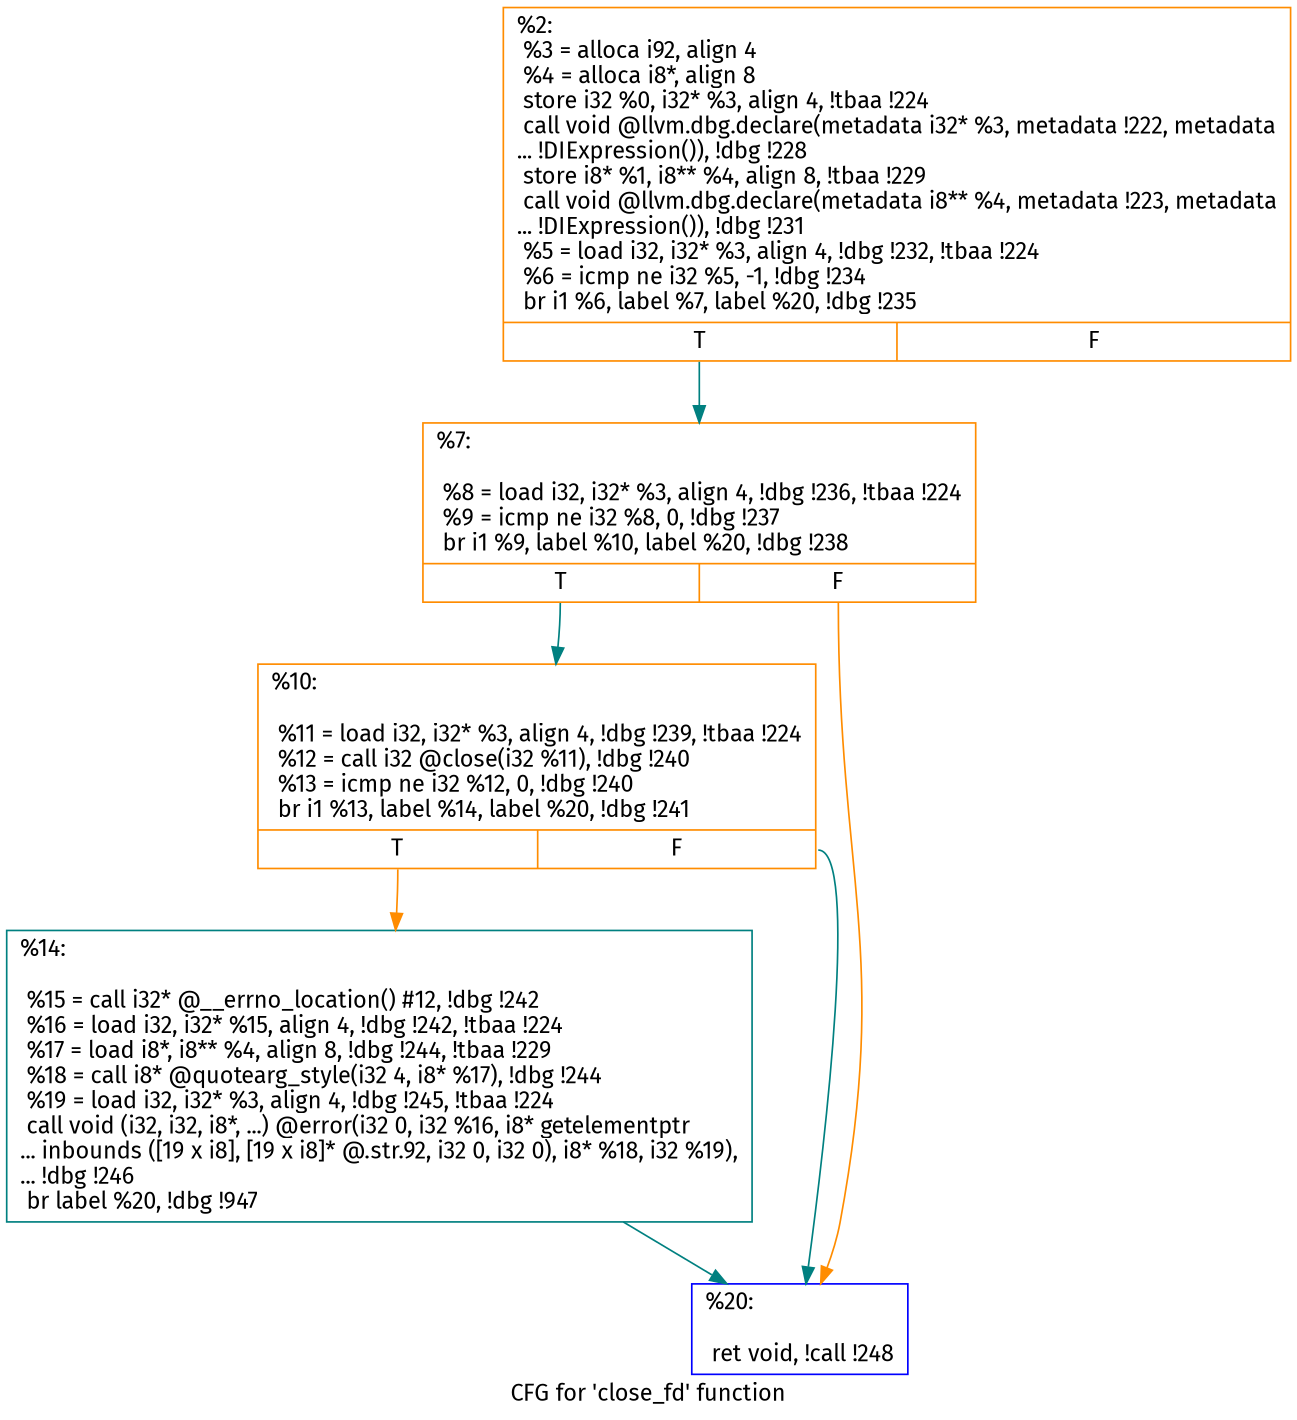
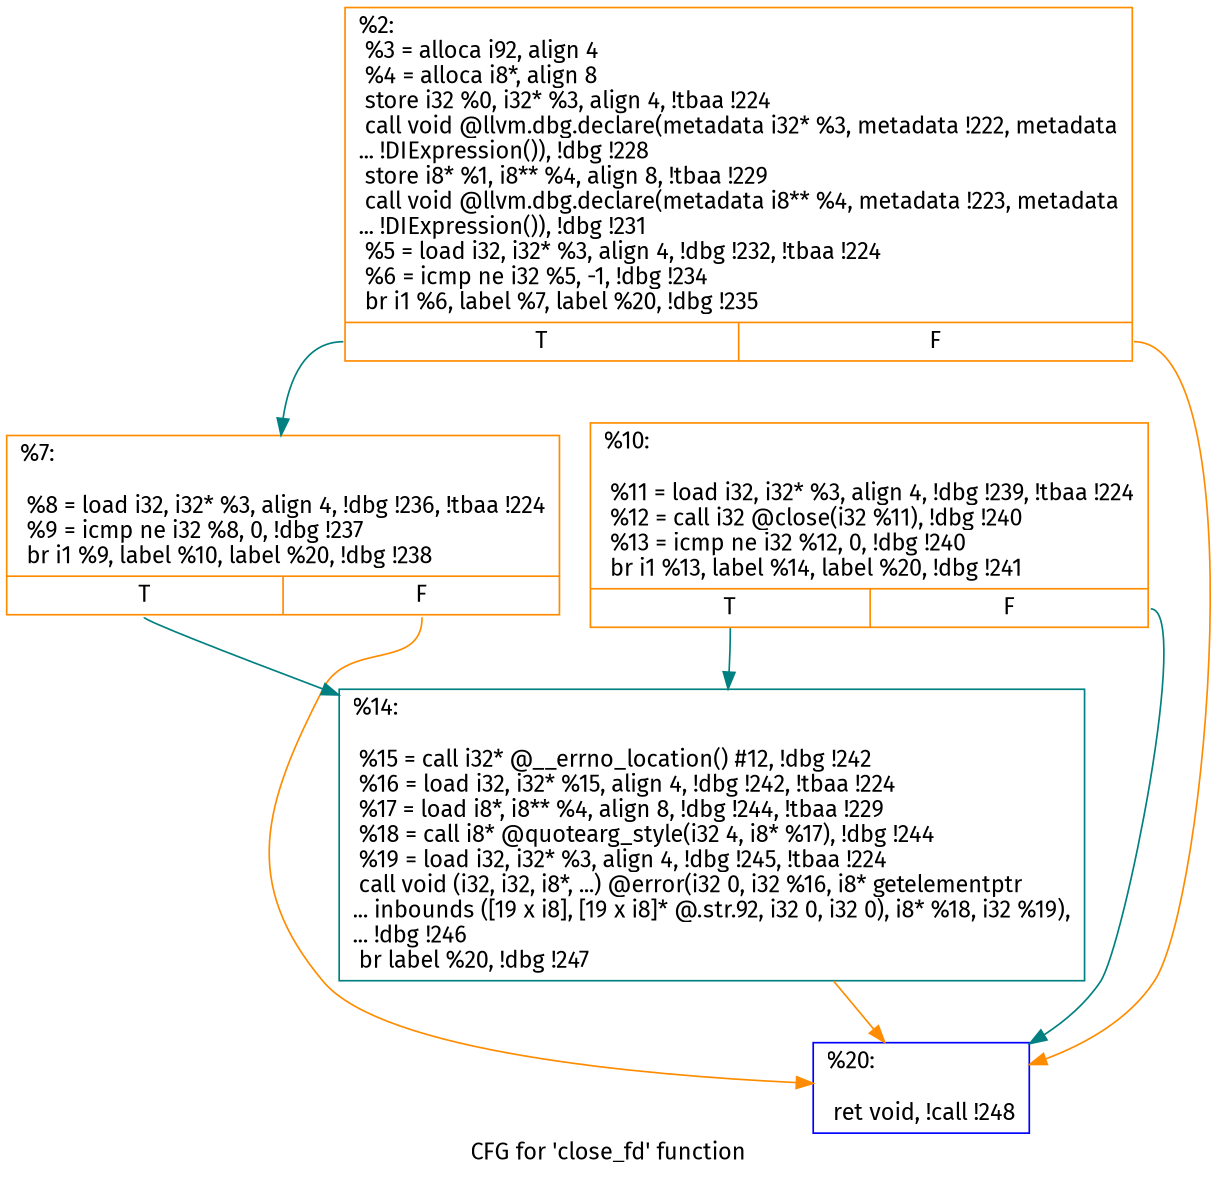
(560, 625) -> (233, 655)
none -> (1205, 719)
(397, 891) -> (730, 650)
(139, 1202) -> (472, 961)
(668, 1248) -> (854, 1005)
